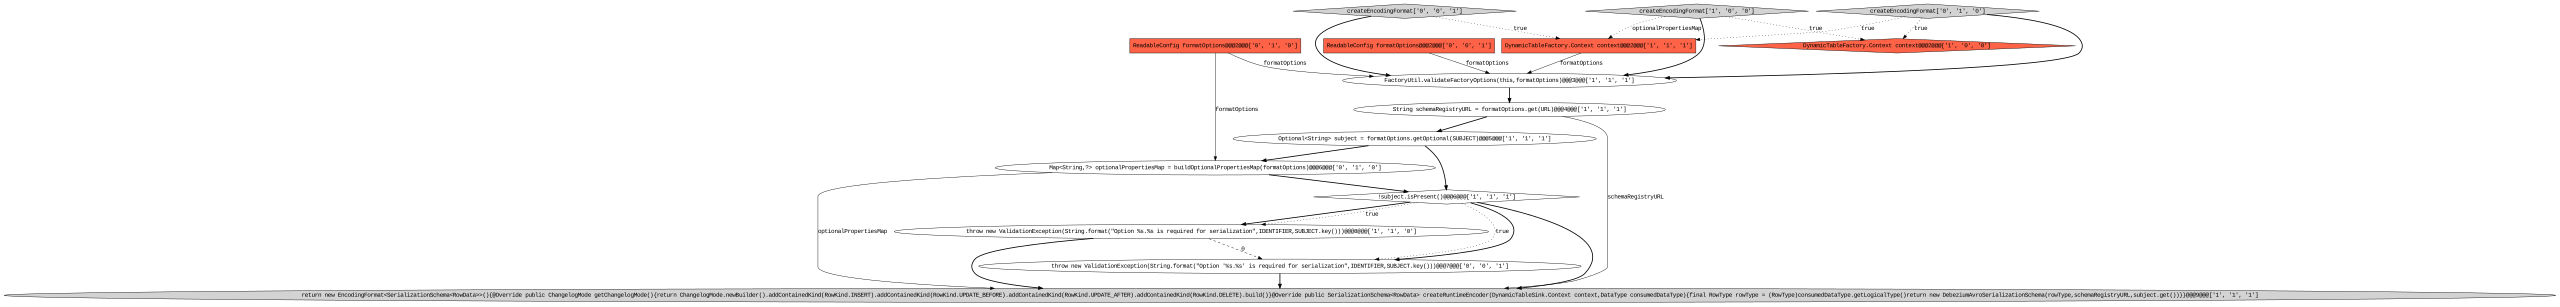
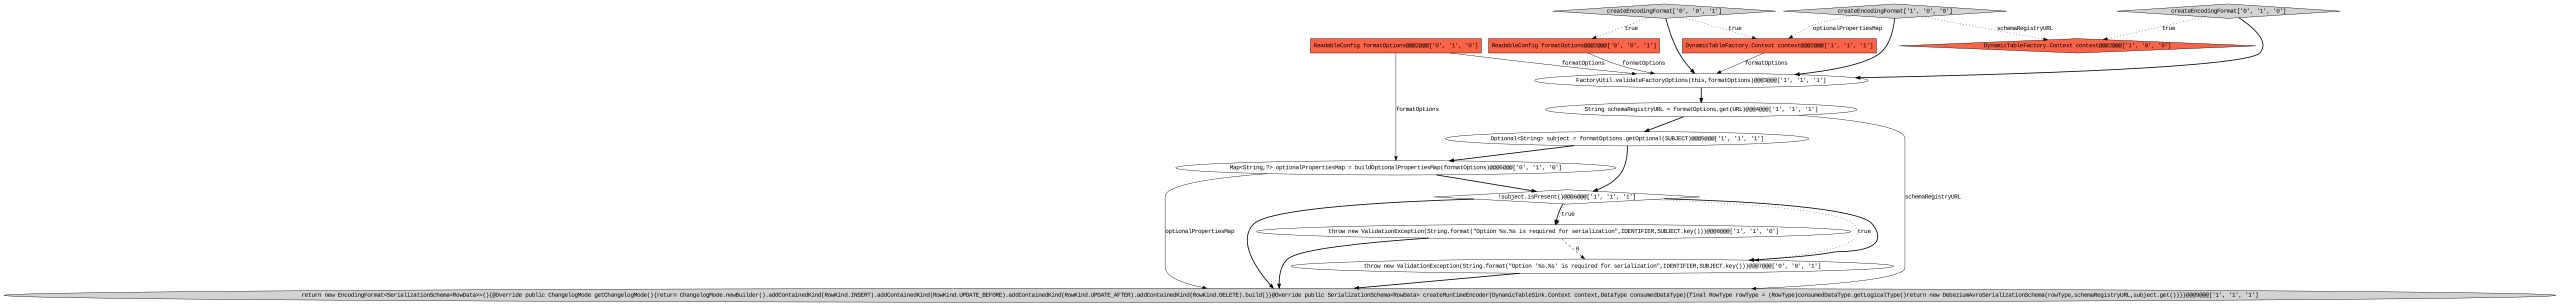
none -> (1622, 27)
(1816, 29) -> (2025, 29)
(1803, 33) -> none
